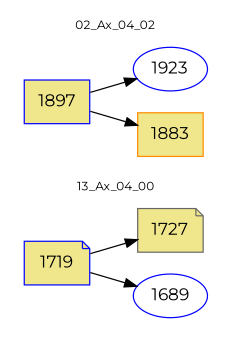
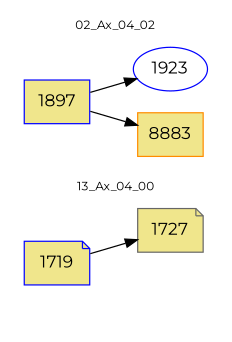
(170, 135) -> (170, 135)
(170, 296) -> none
